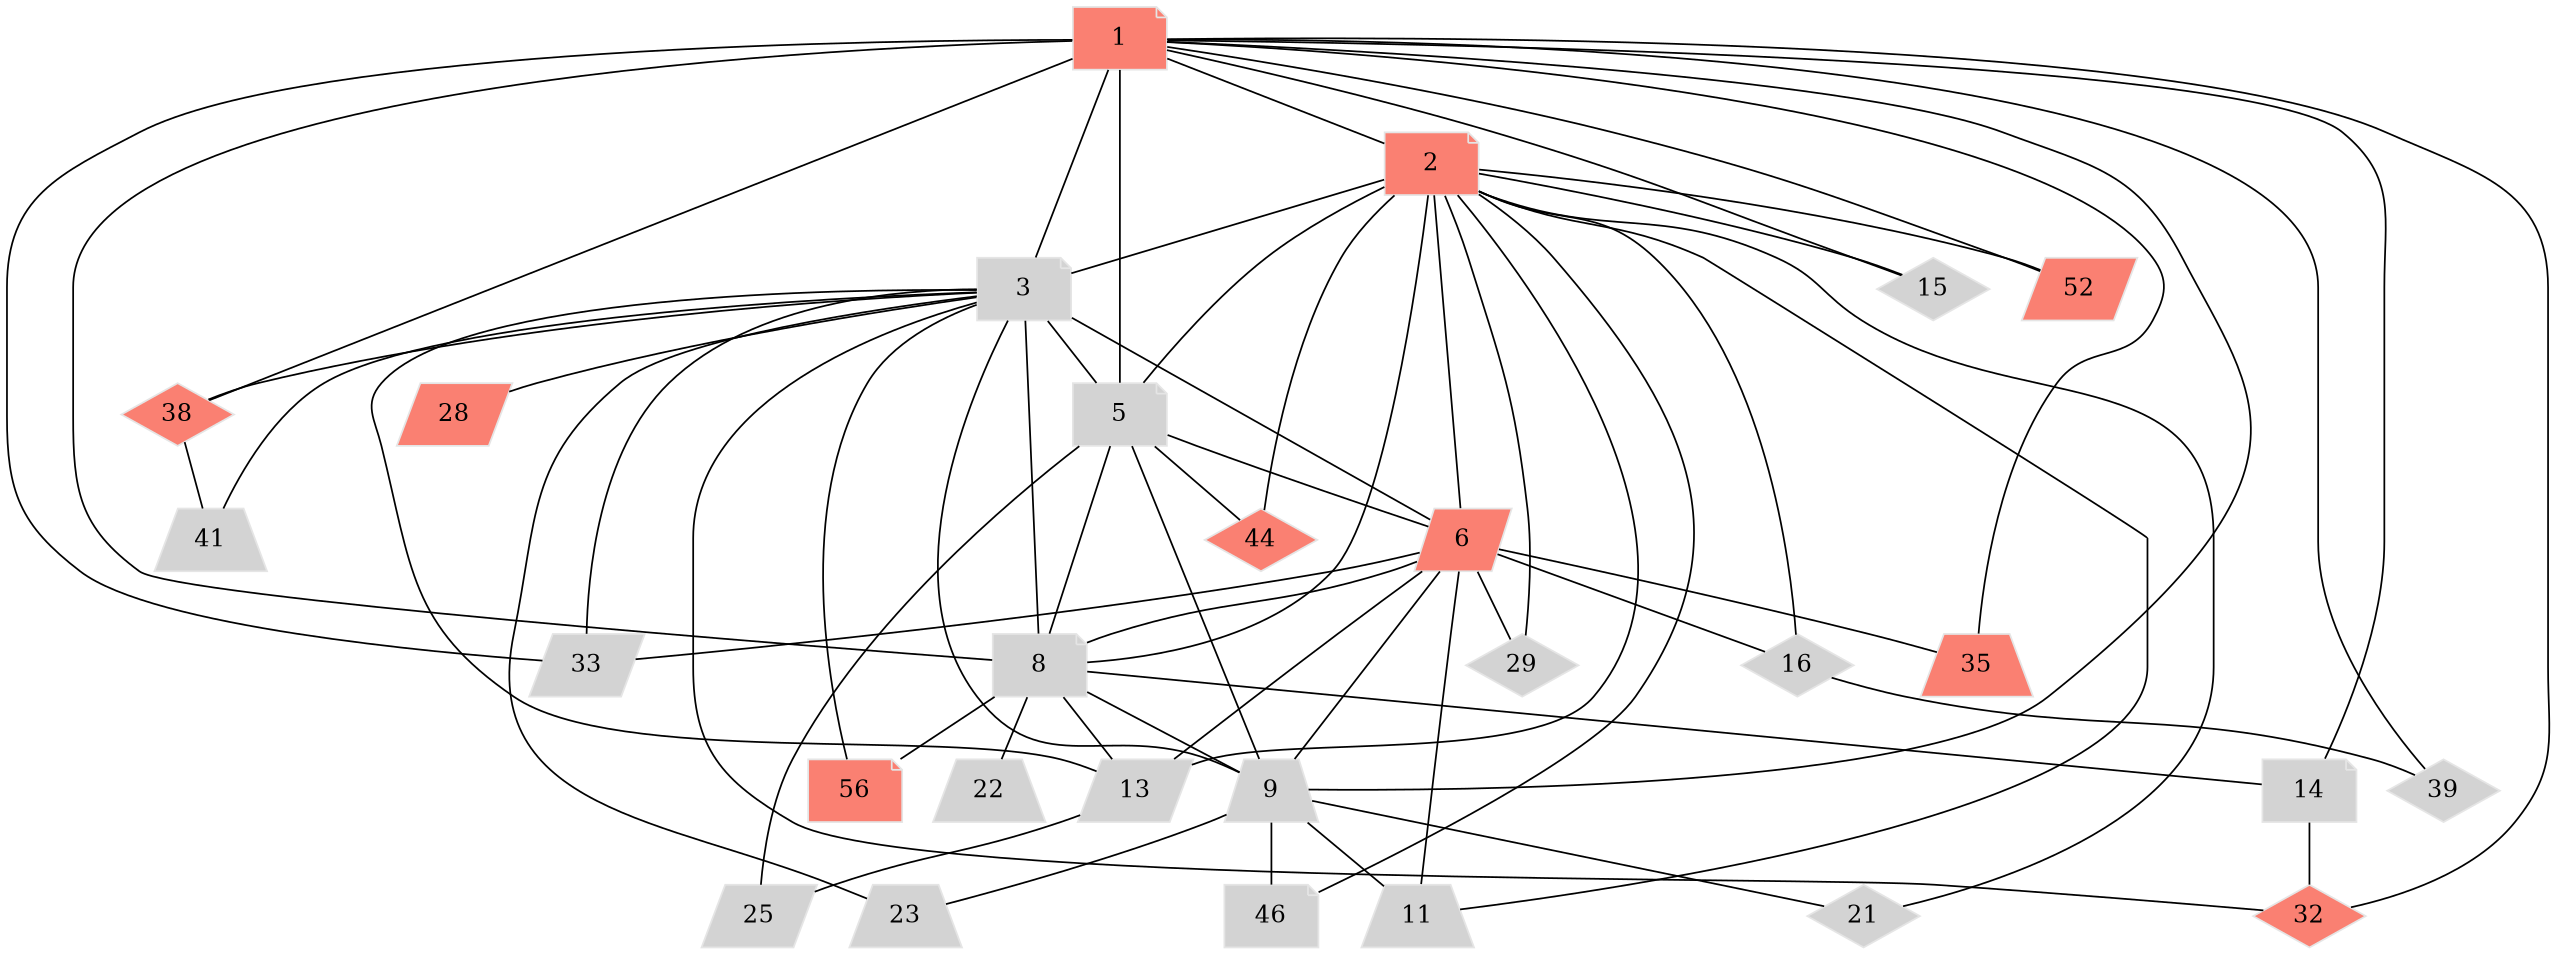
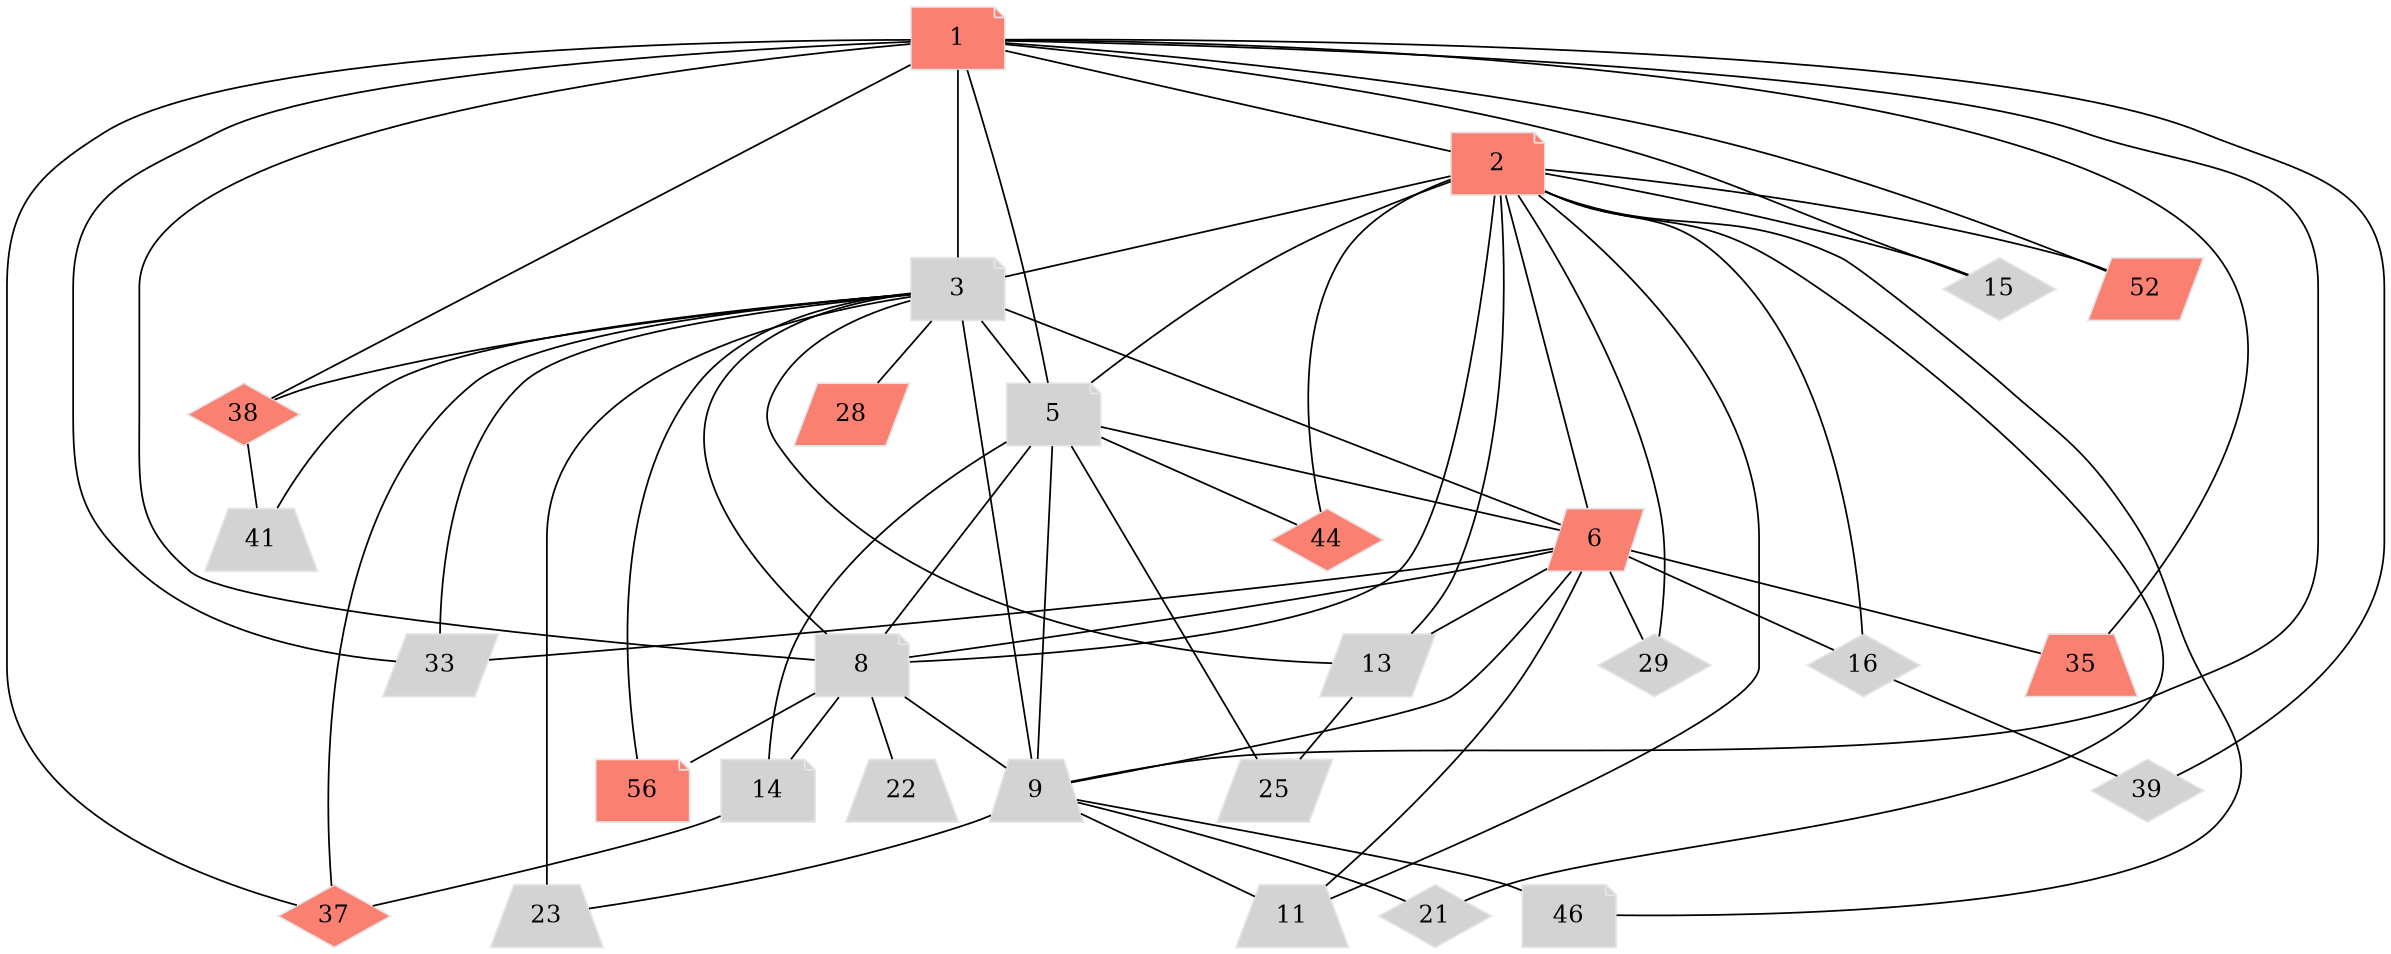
(2349, 138) -> (845, 571)
(1088, 728) -> none
(2309, 916) -> (334, 916)
